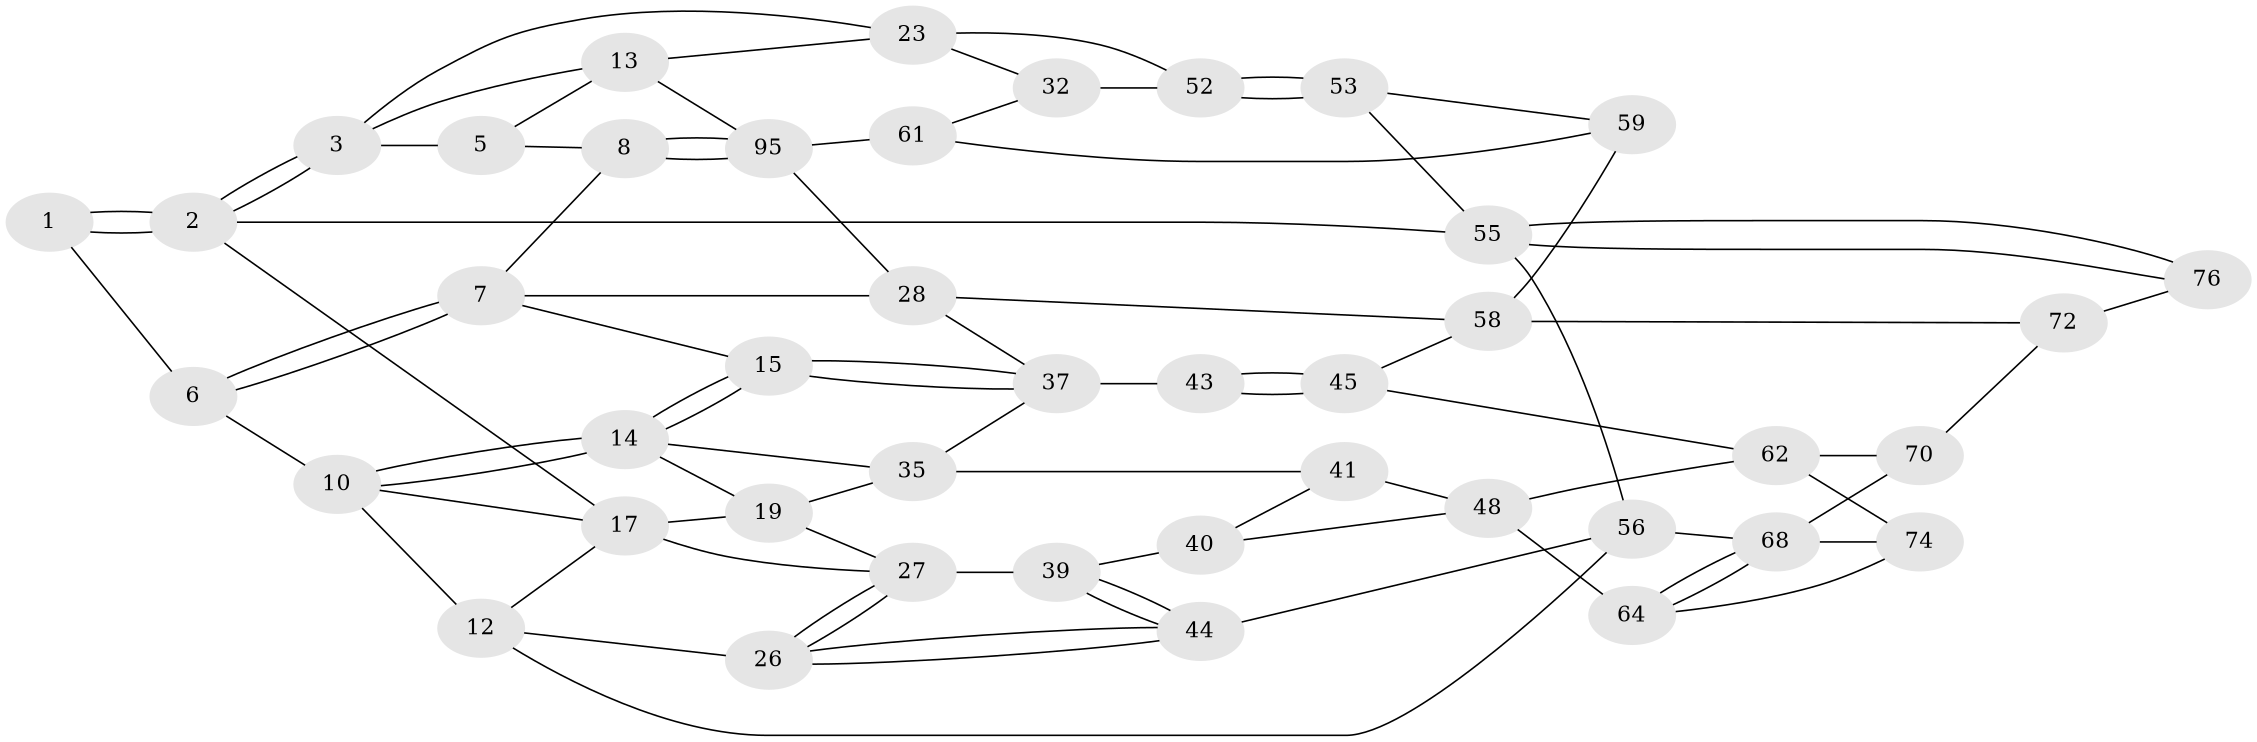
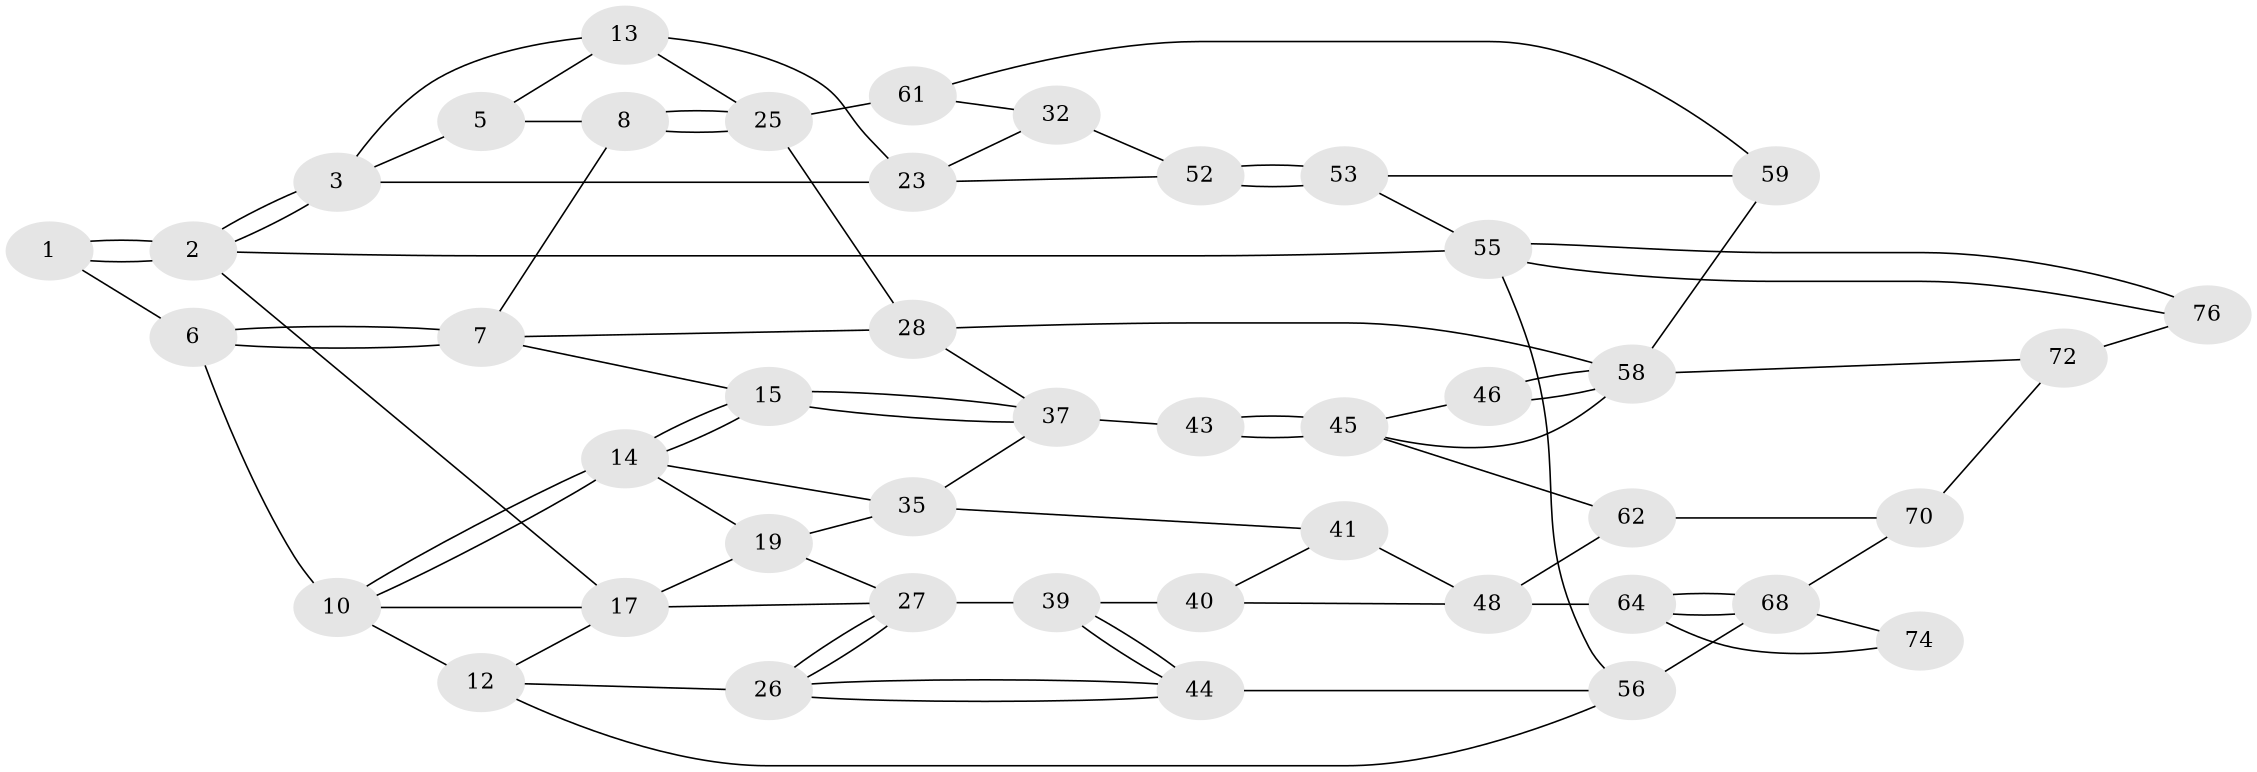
(769, 149) -> (769, 121)
none -> (1488, 396)
(1838, 493) -> none
